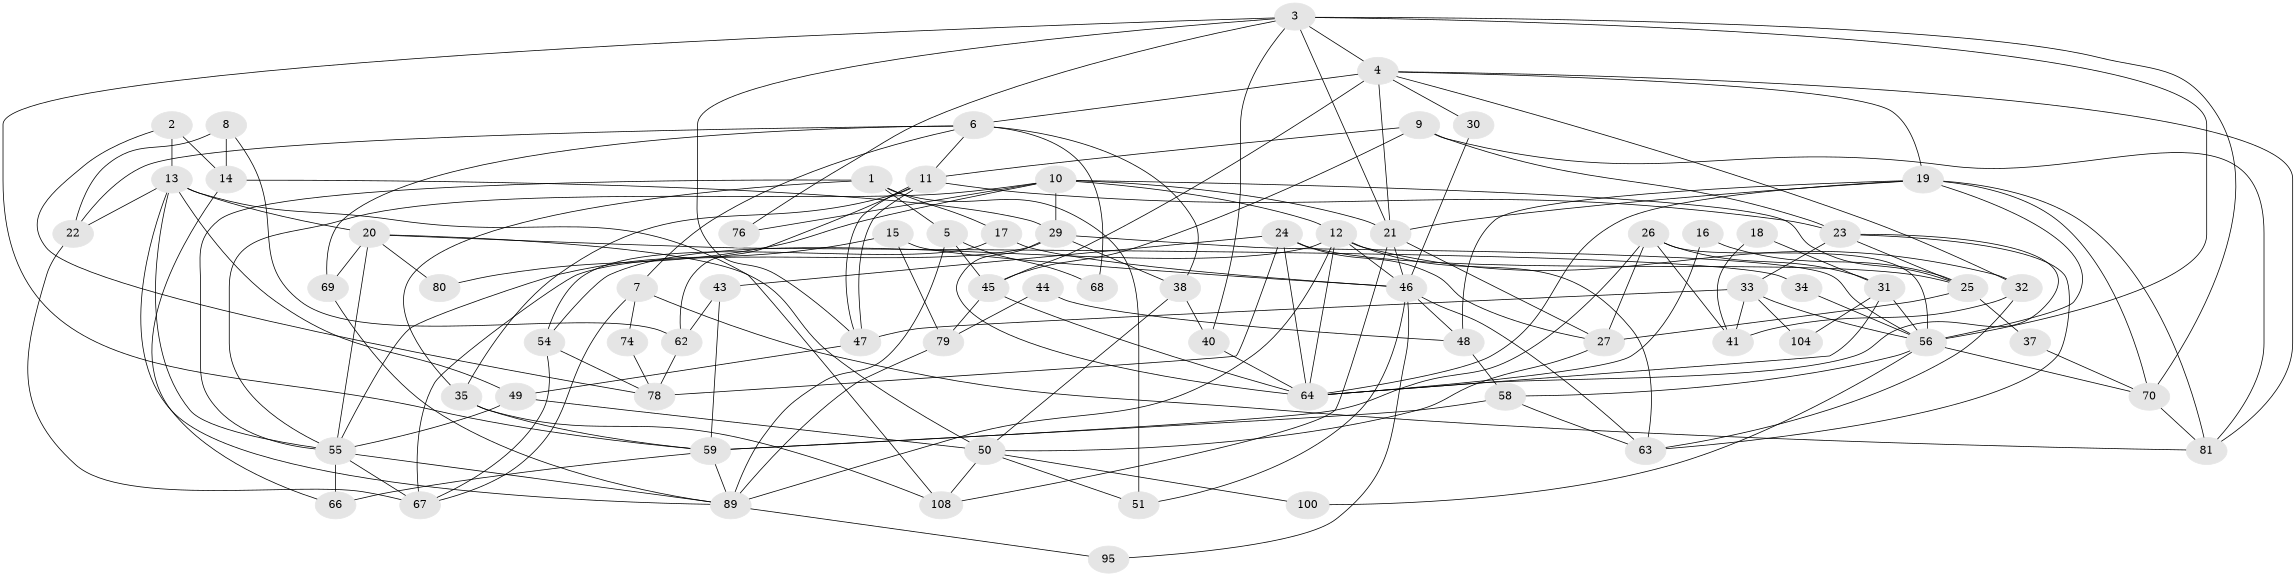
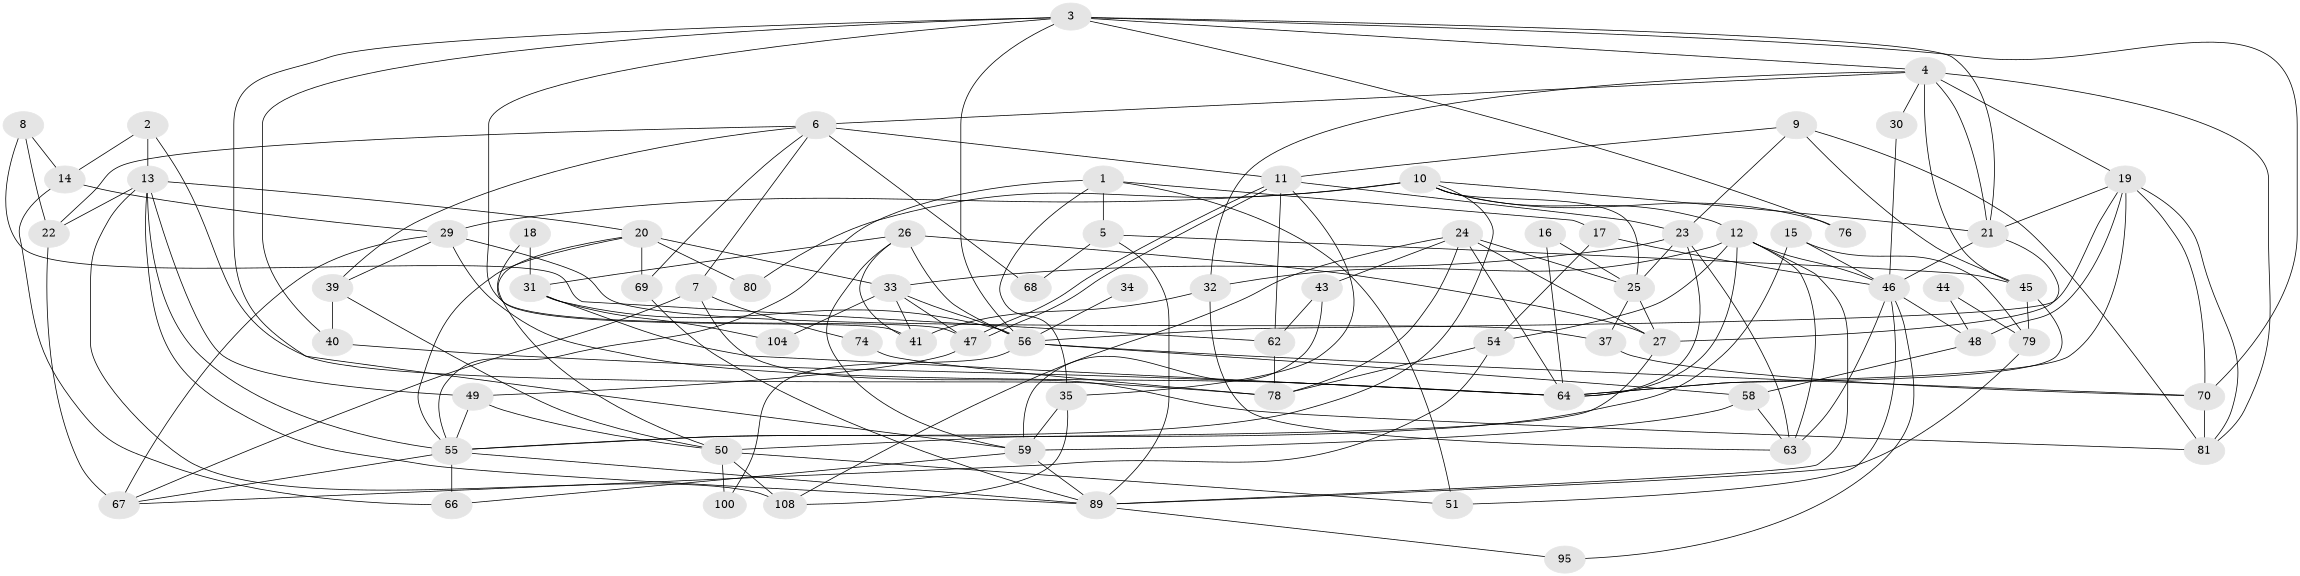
(1159, 251) -> (766, 261)
(1504, 252) -> (1075, 325)
(1180, 288) -> (333, 288)
(1221, 448) -> (1131, 341)
